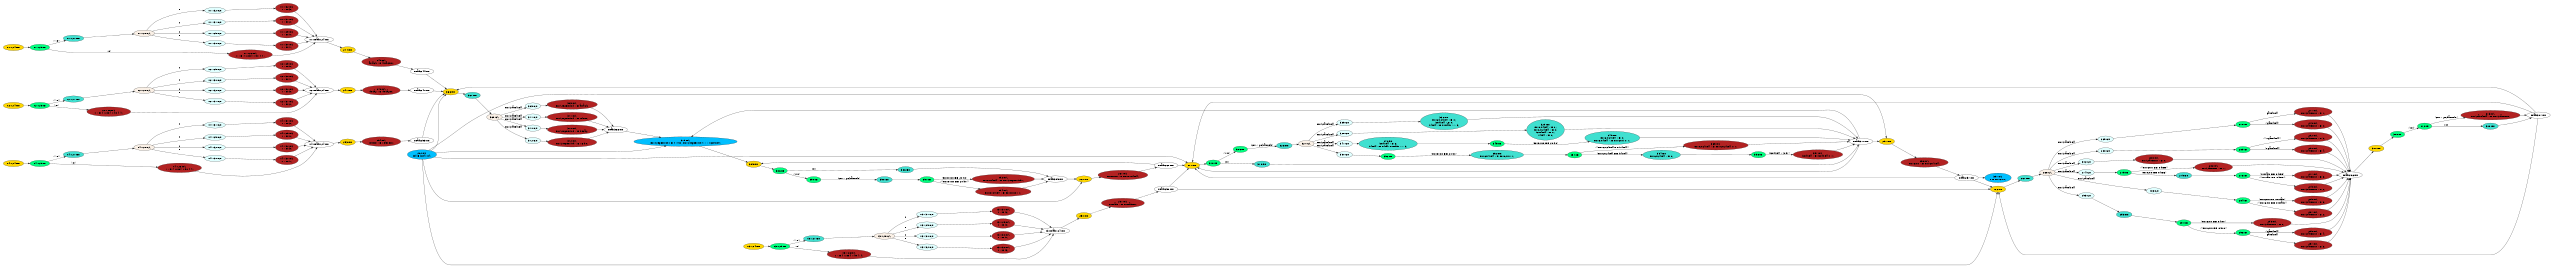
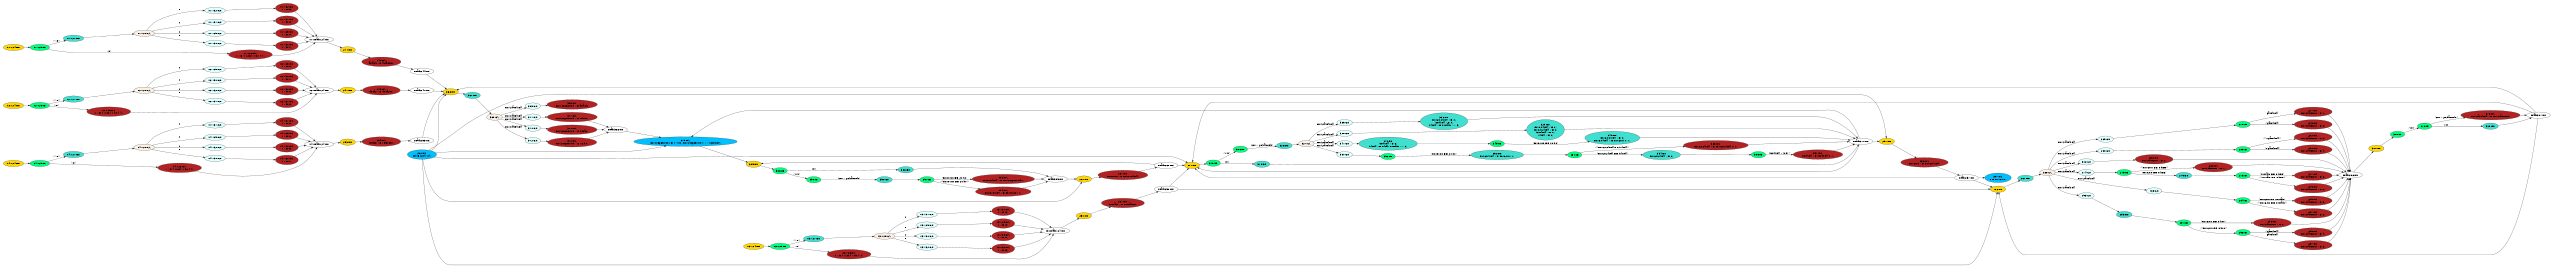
(603, 115) -> none
